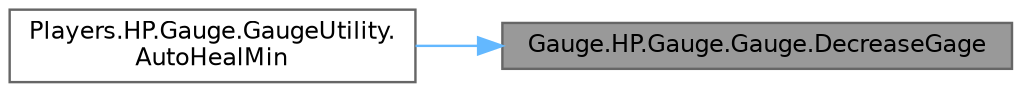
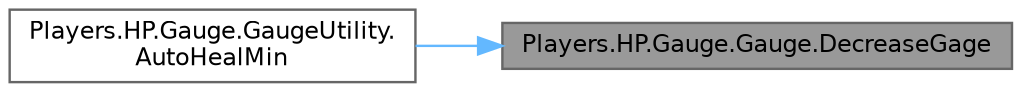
(757, 46) -> (757, 46)
